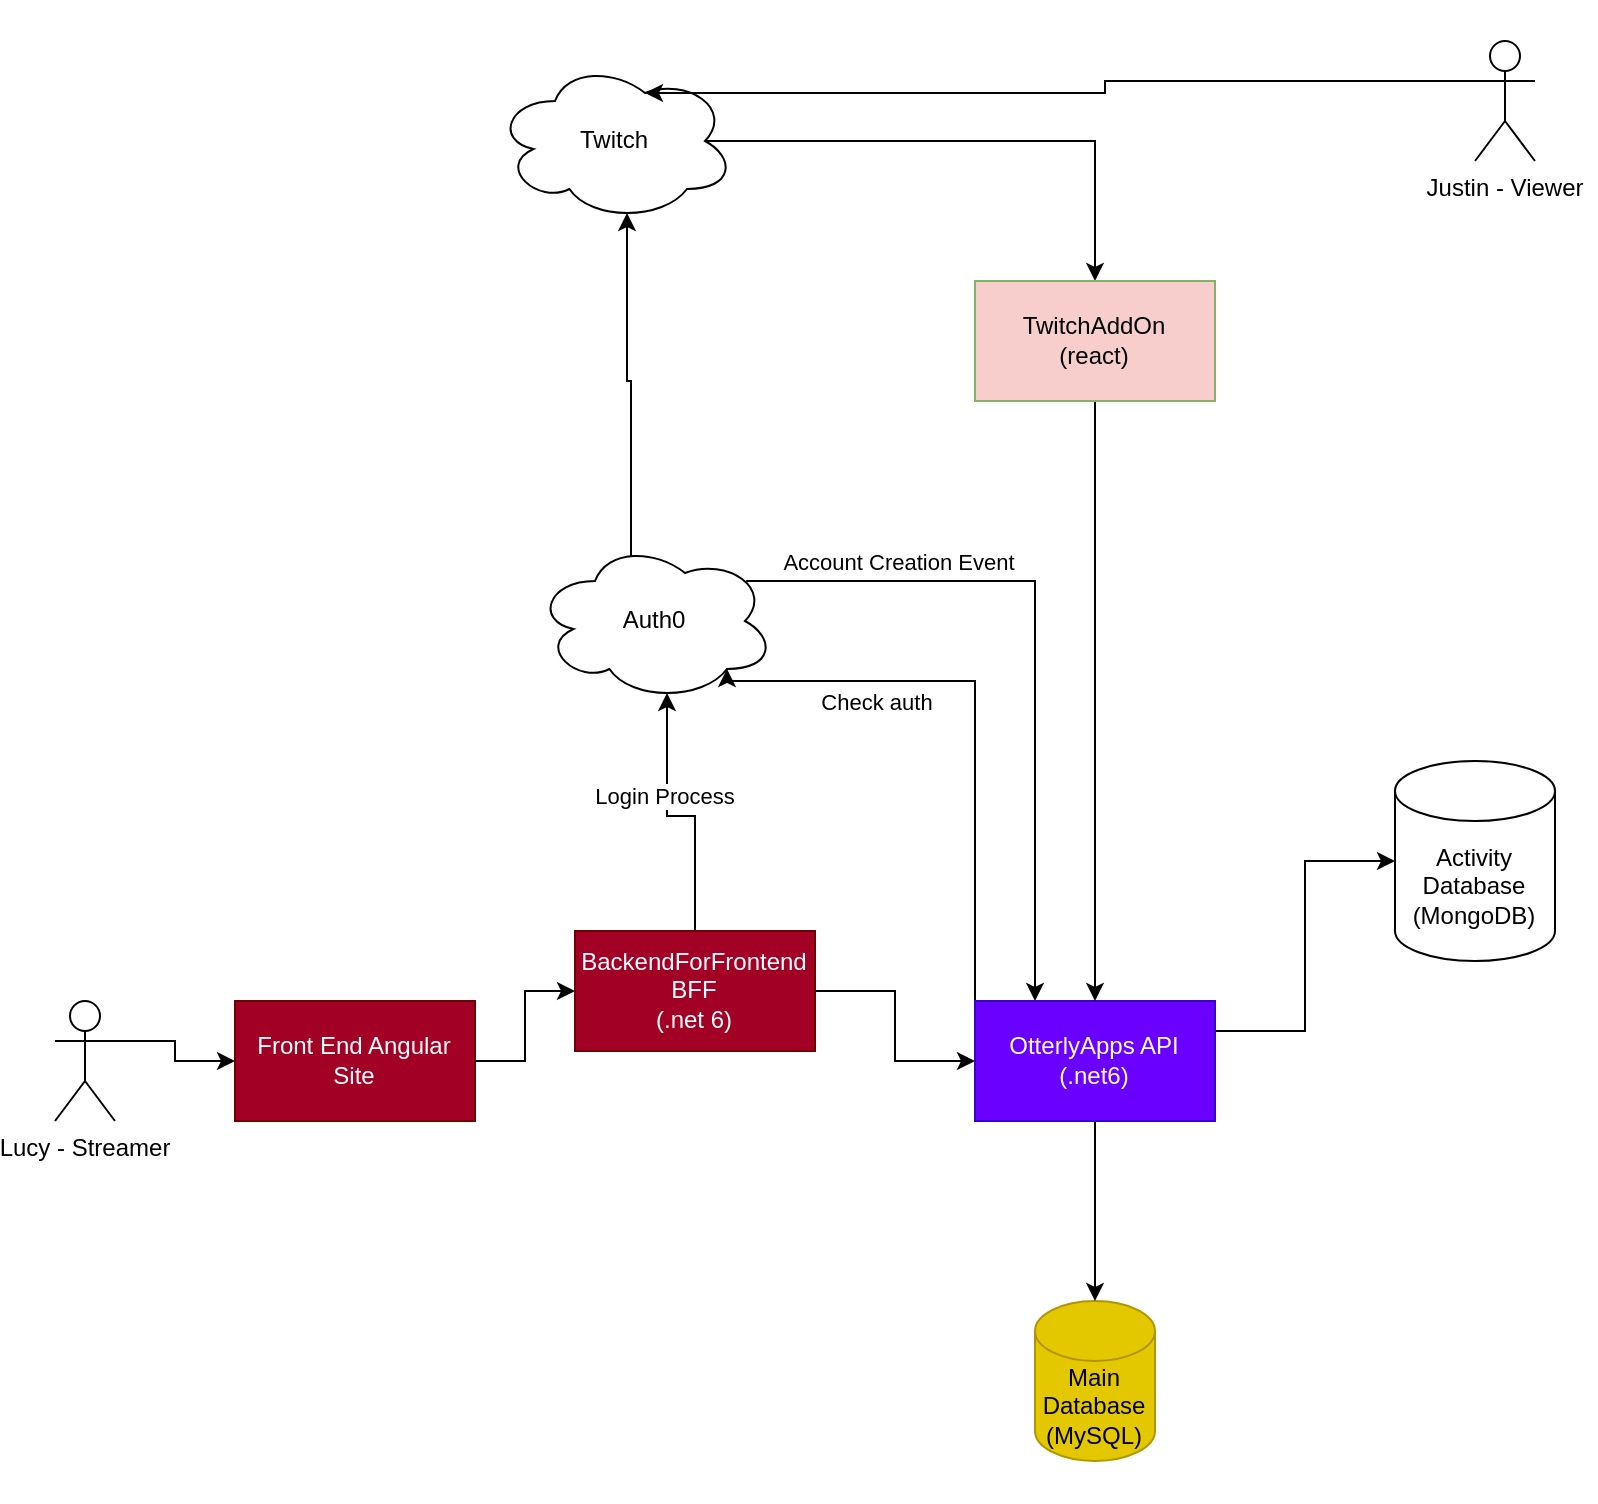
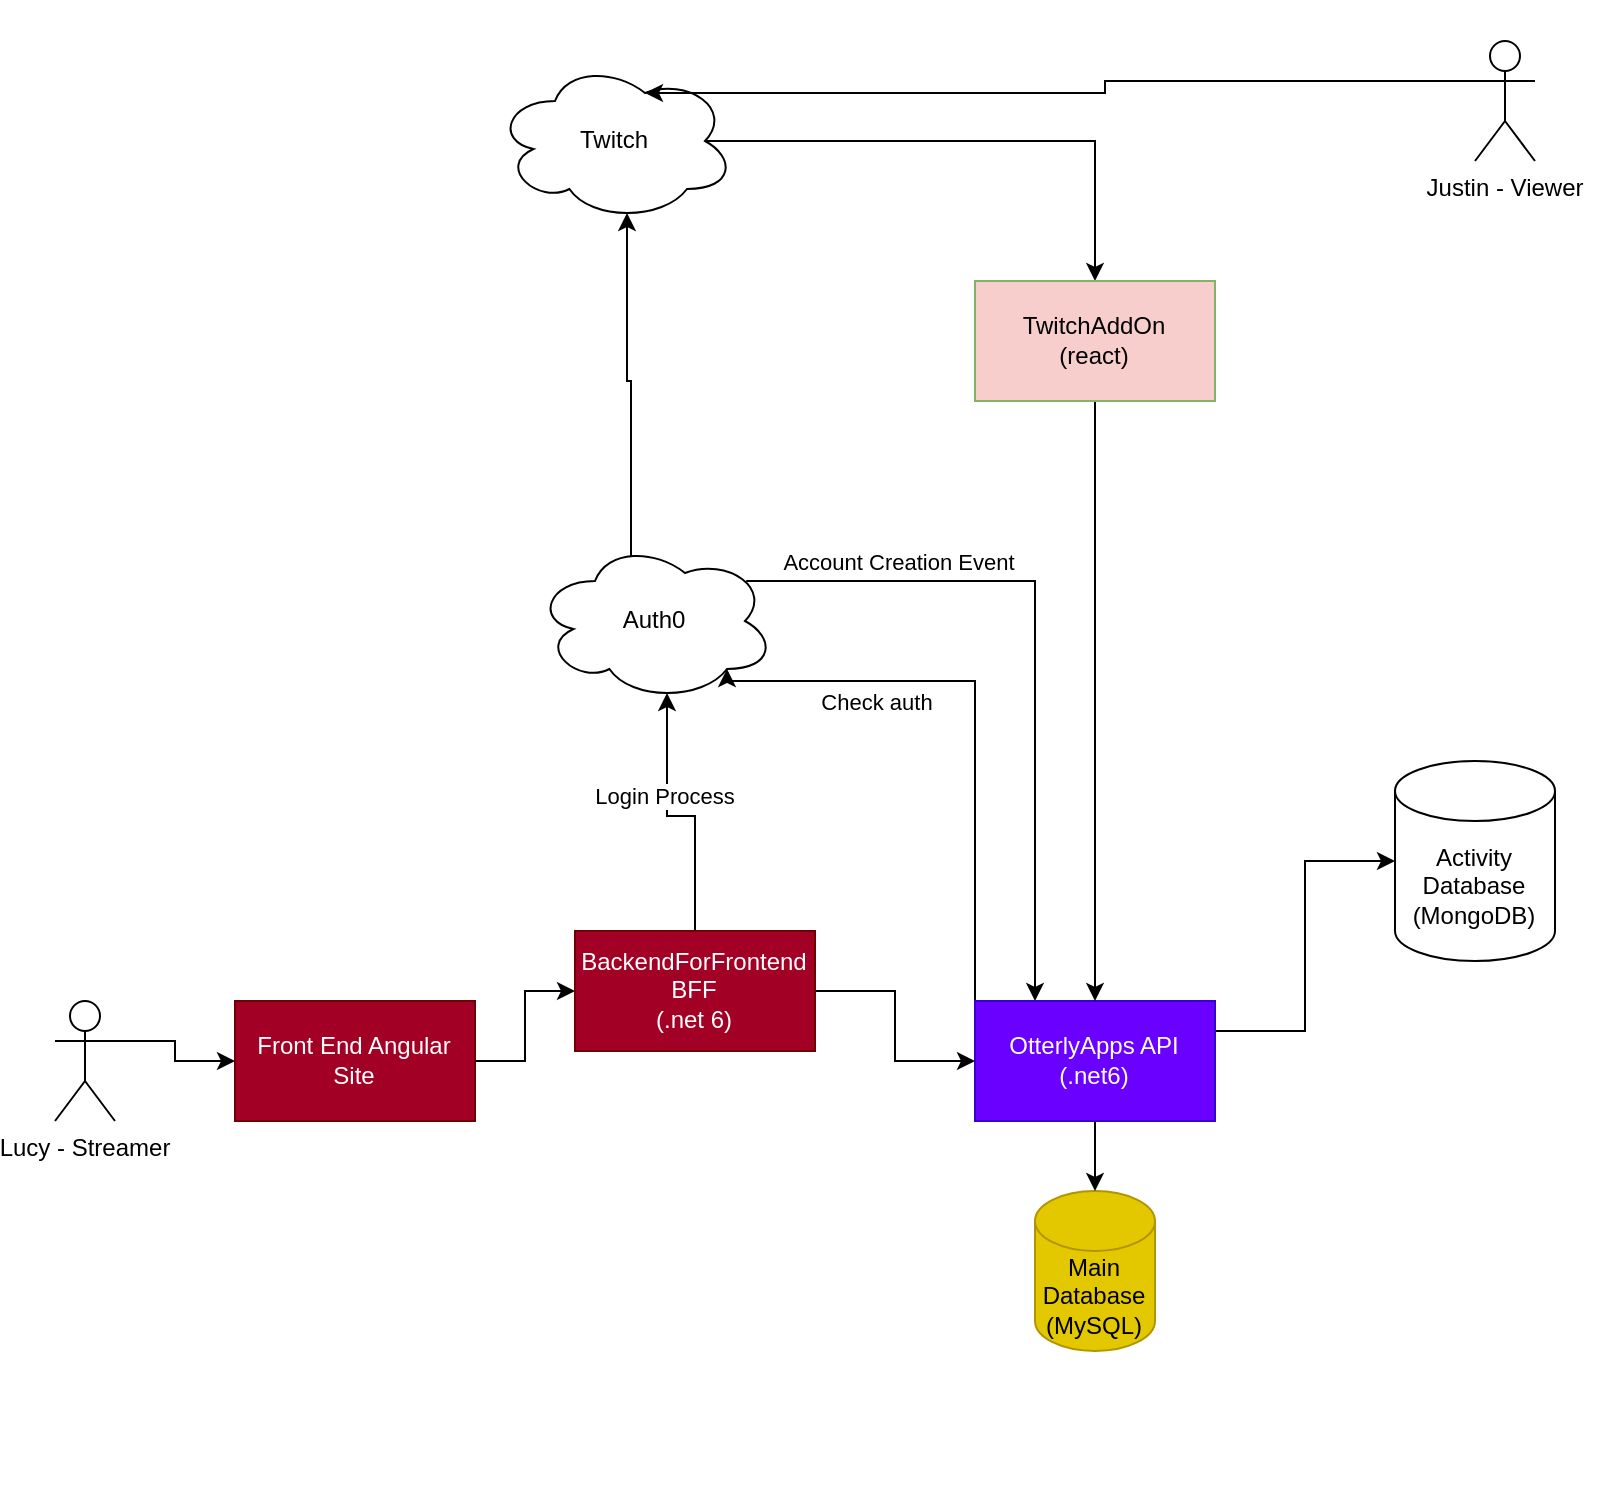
(1095, 1381) -> (1095, 1271)
